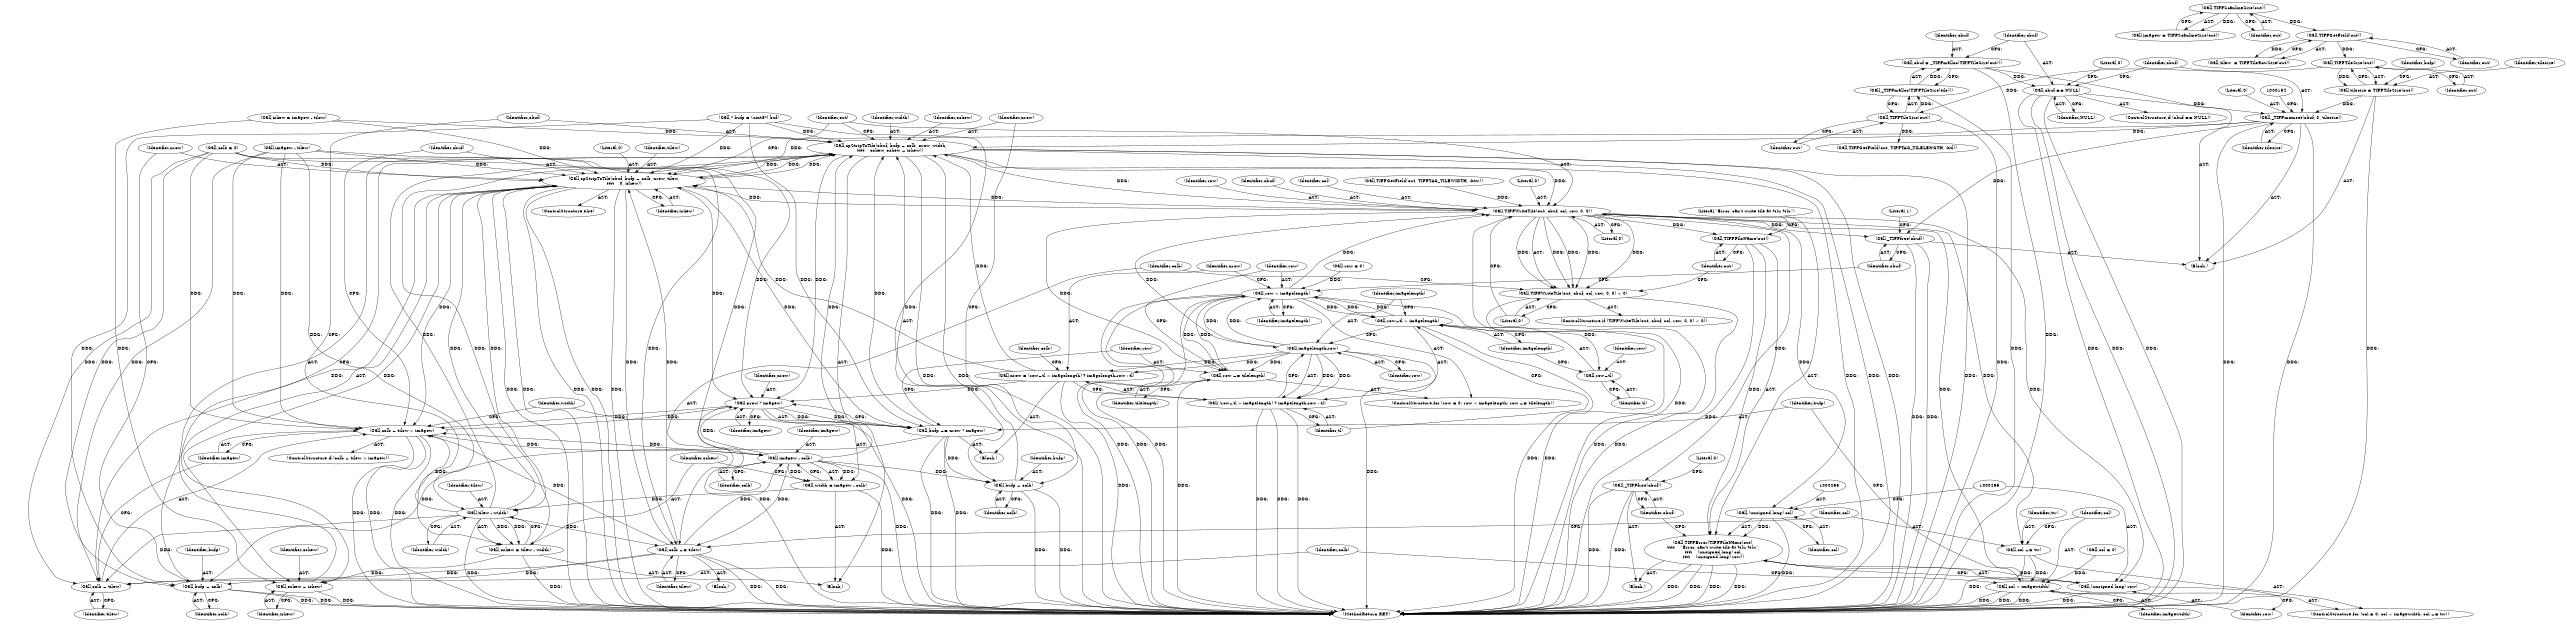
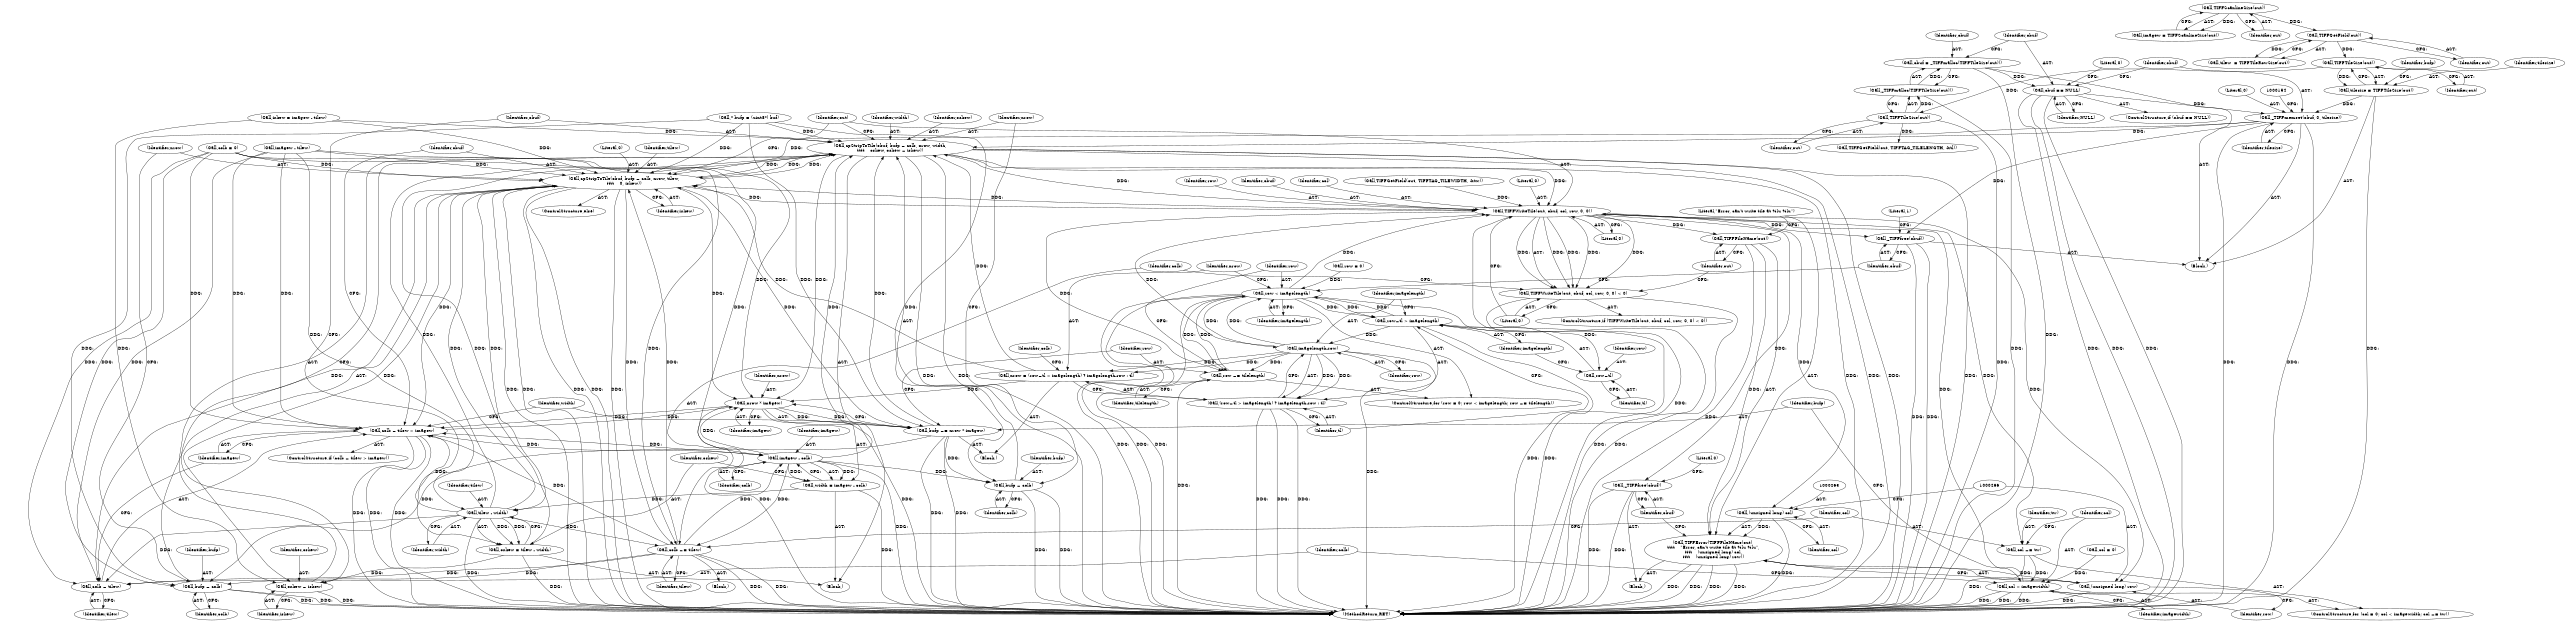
(1911, 90) -> (1911, 90)
(1372, 335) -> (1372, 335)
(1117, 578) -> none
